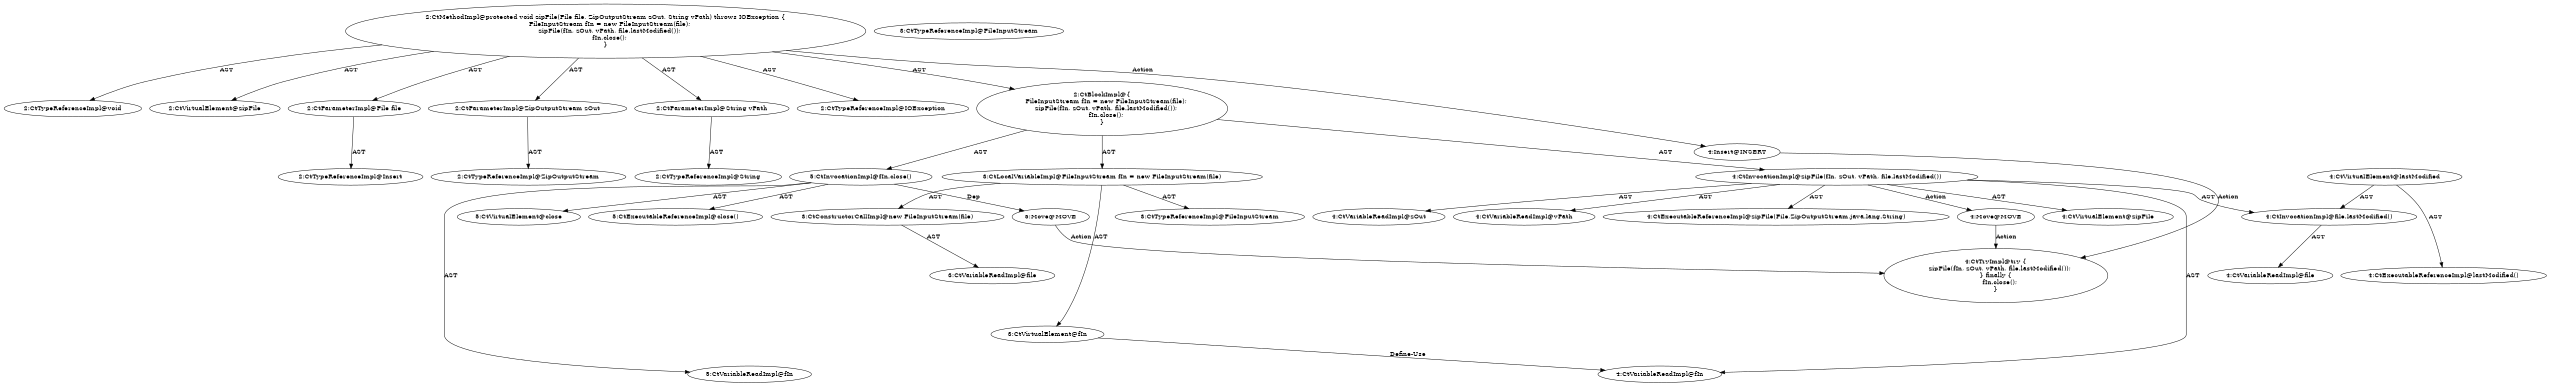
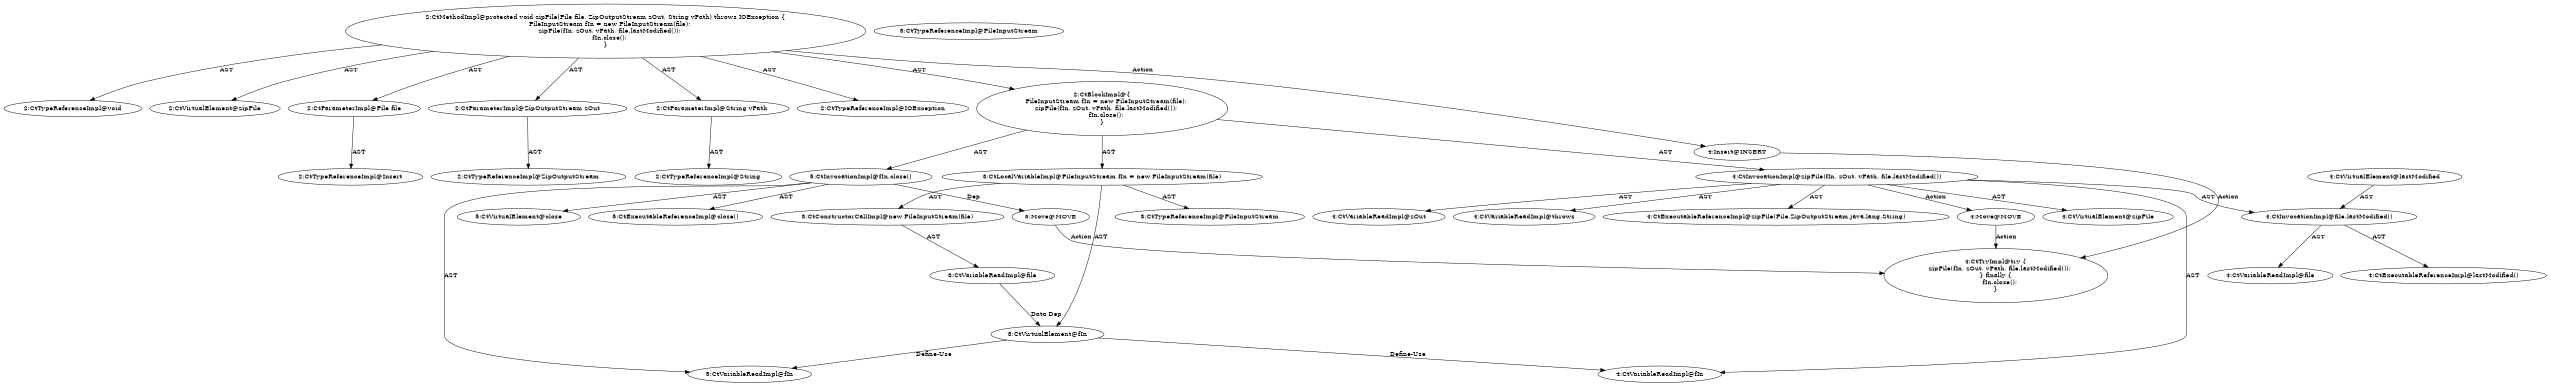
(1524, 217) -> (1524, 217)
(2427, 219) -> (2384, 245)
none -> (1018, 303)
none -> (902, 354)
